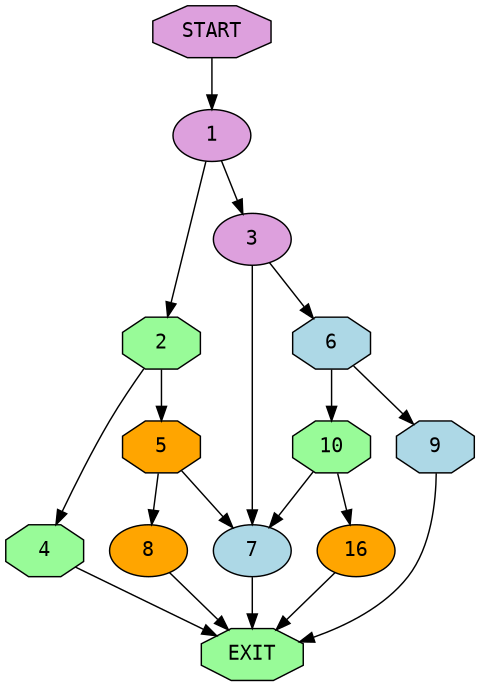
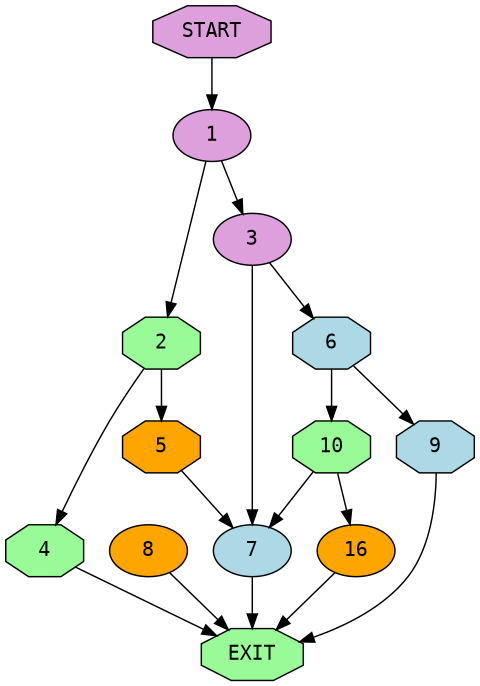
(156, 492) -> none
